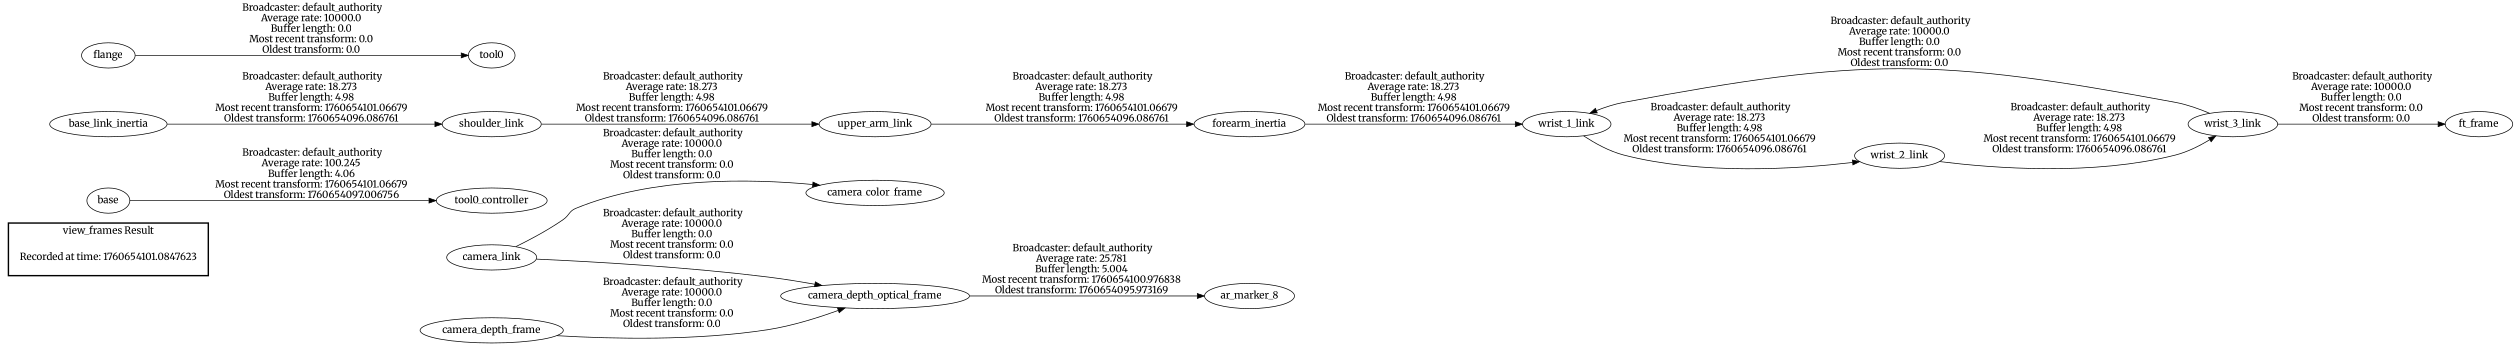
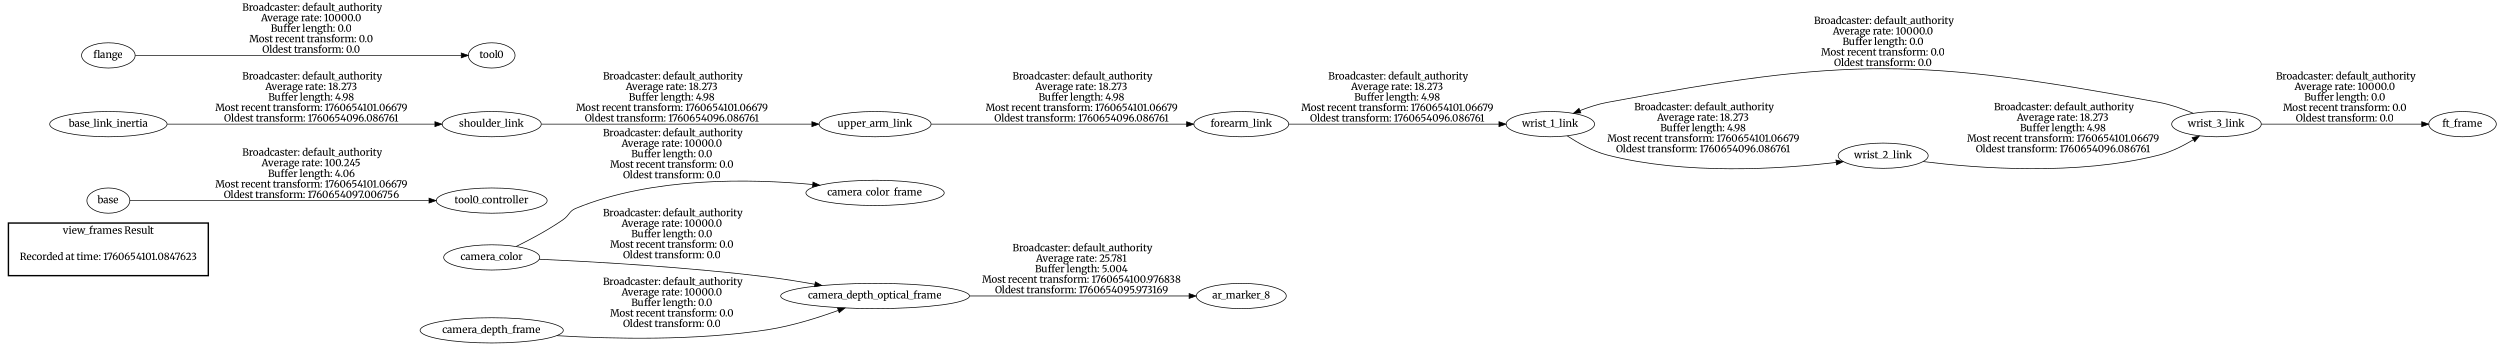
(1250, 124) -> (1241, 124)
(492, 257) -> (492, 257)
